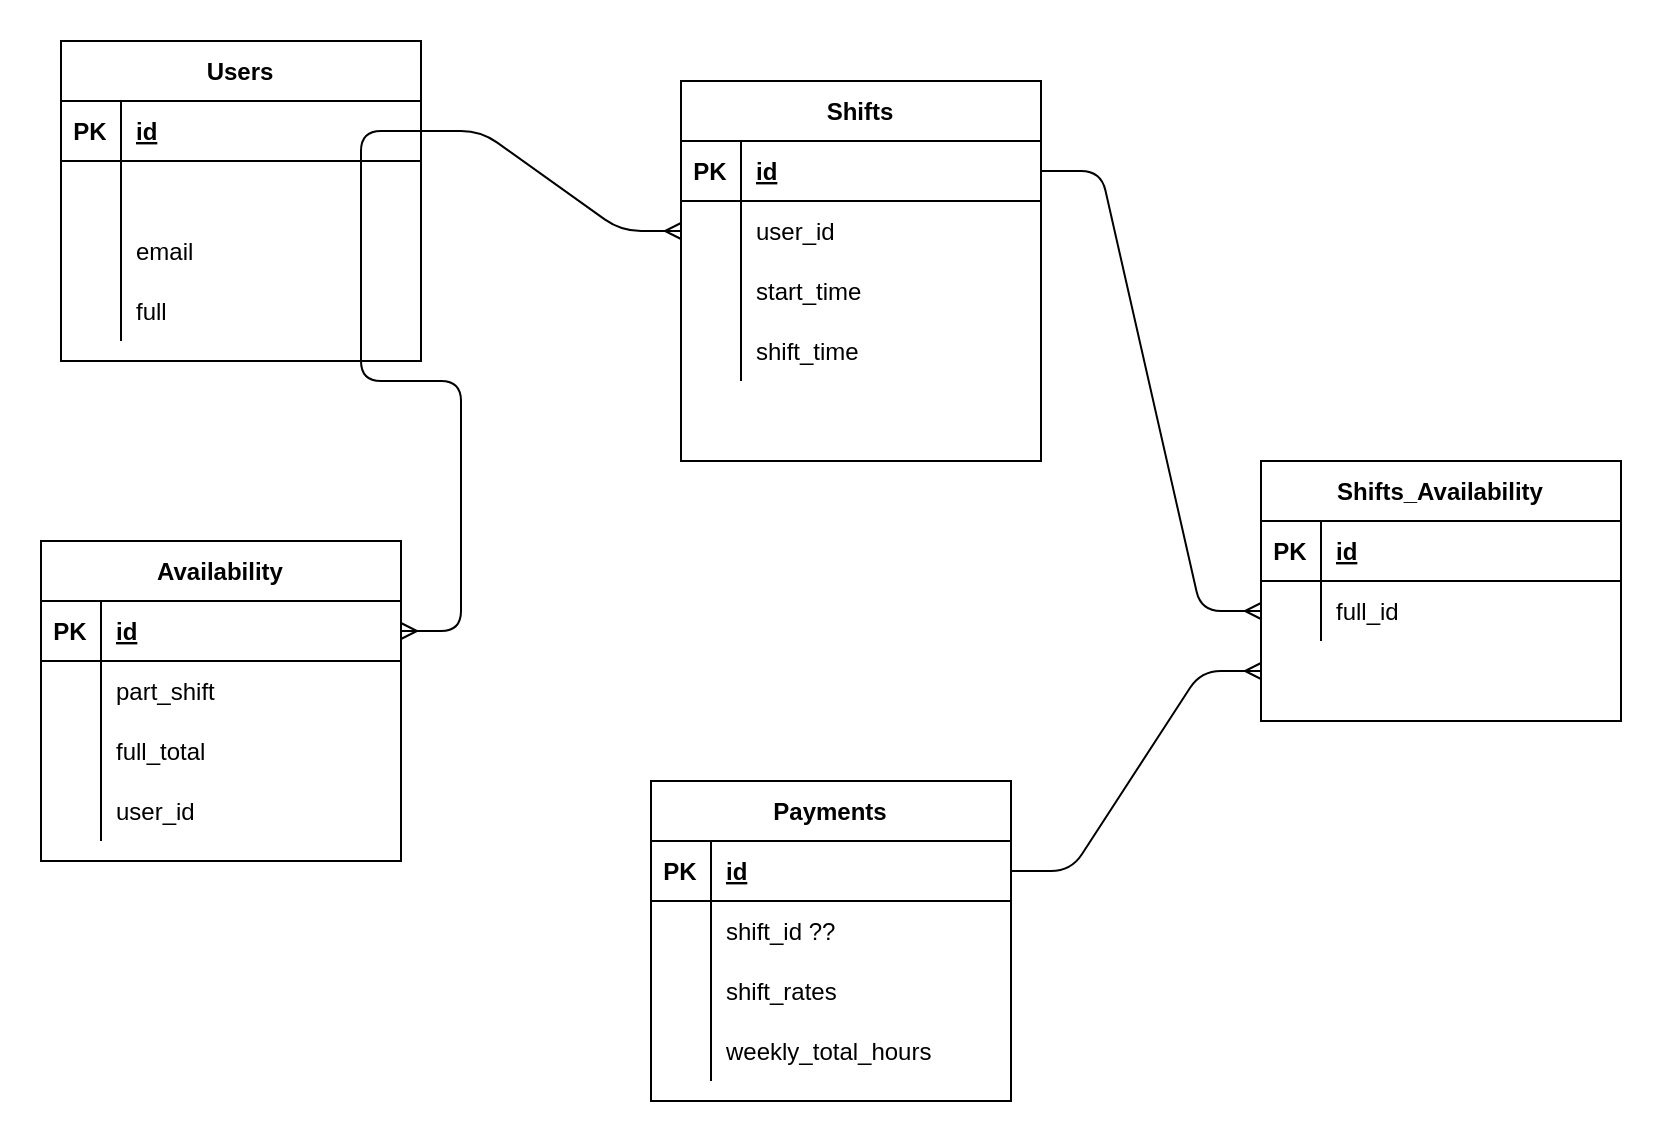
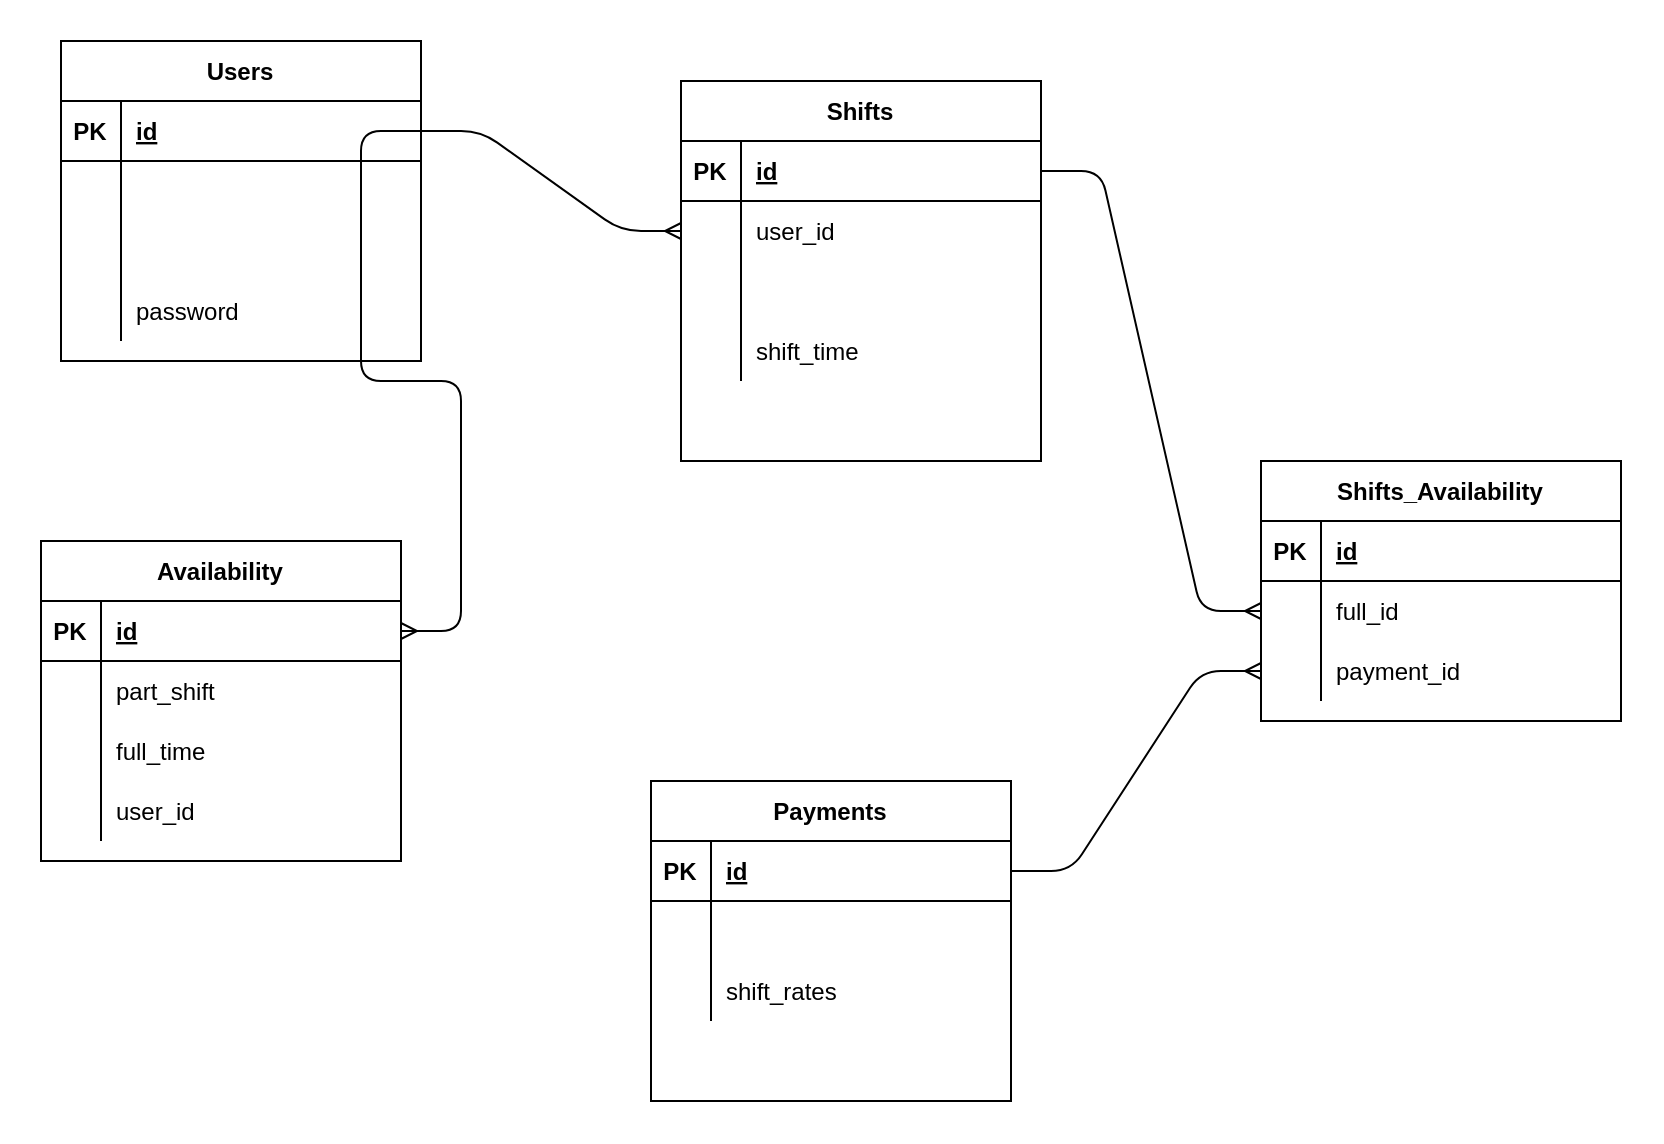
(271, 251) -> none
(891, 291) -> none
(157, 312) -> (190, 312)
none -> (1471, 671)
(174, 752) -> (167, 752)
(861, 931) -> none
(861, 1051) -> none
